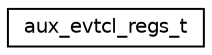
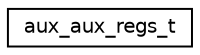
(106, 28) -> (100, 28)
